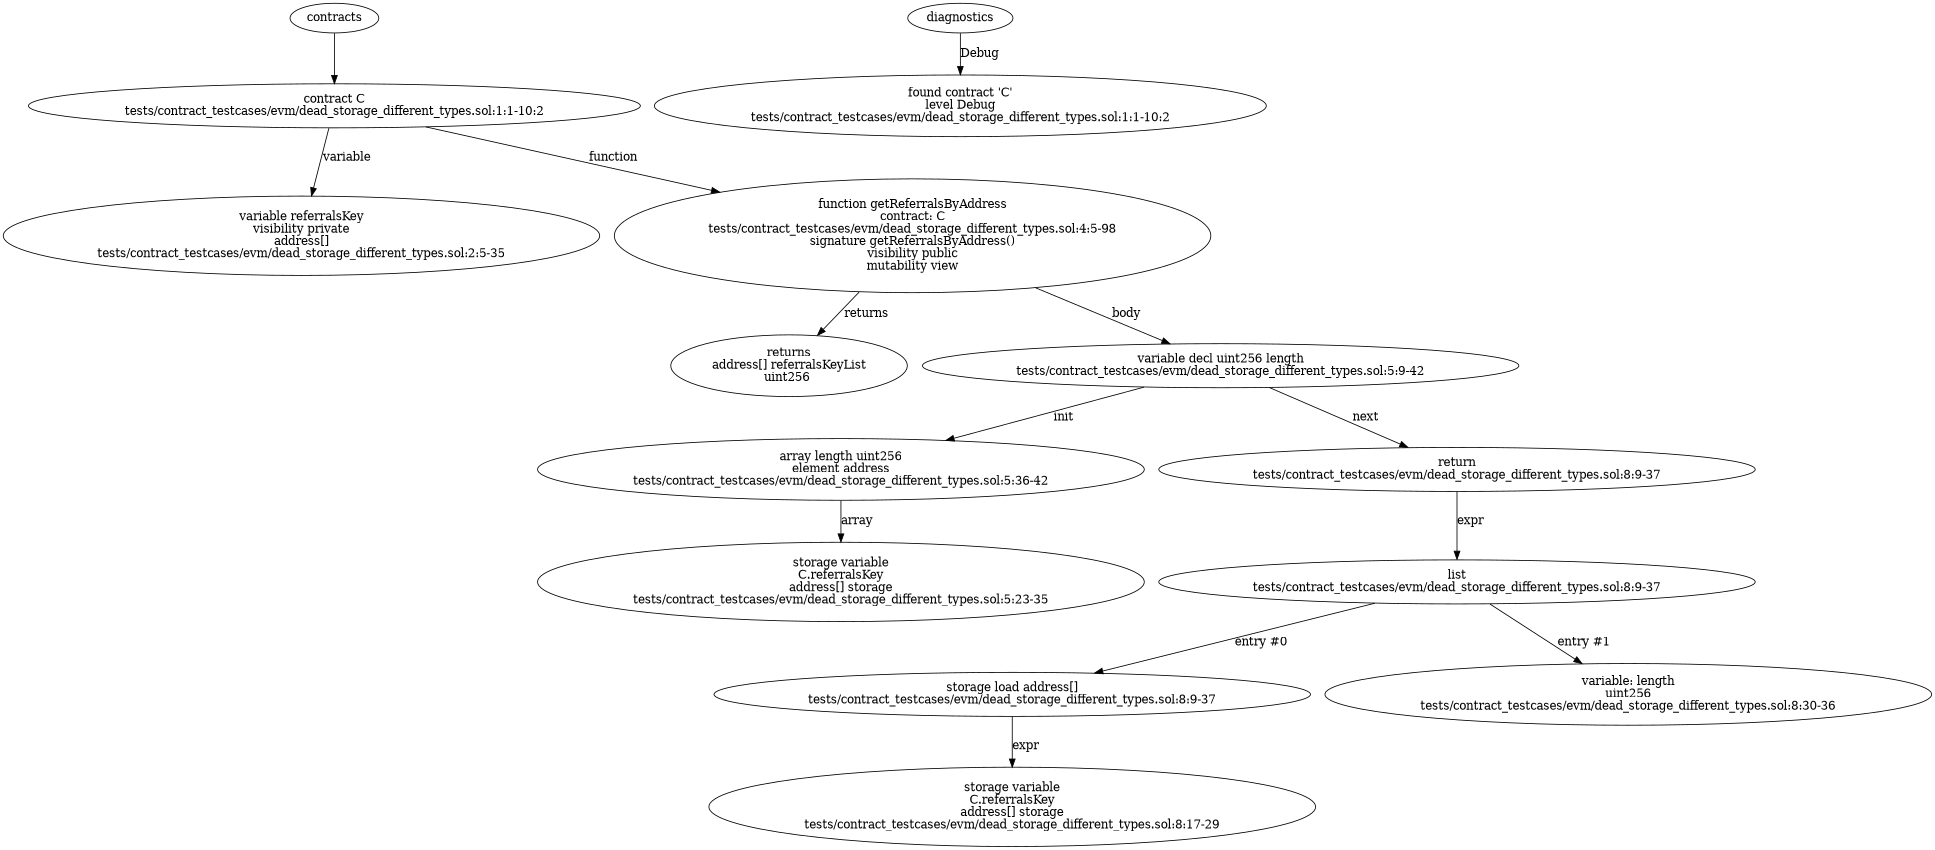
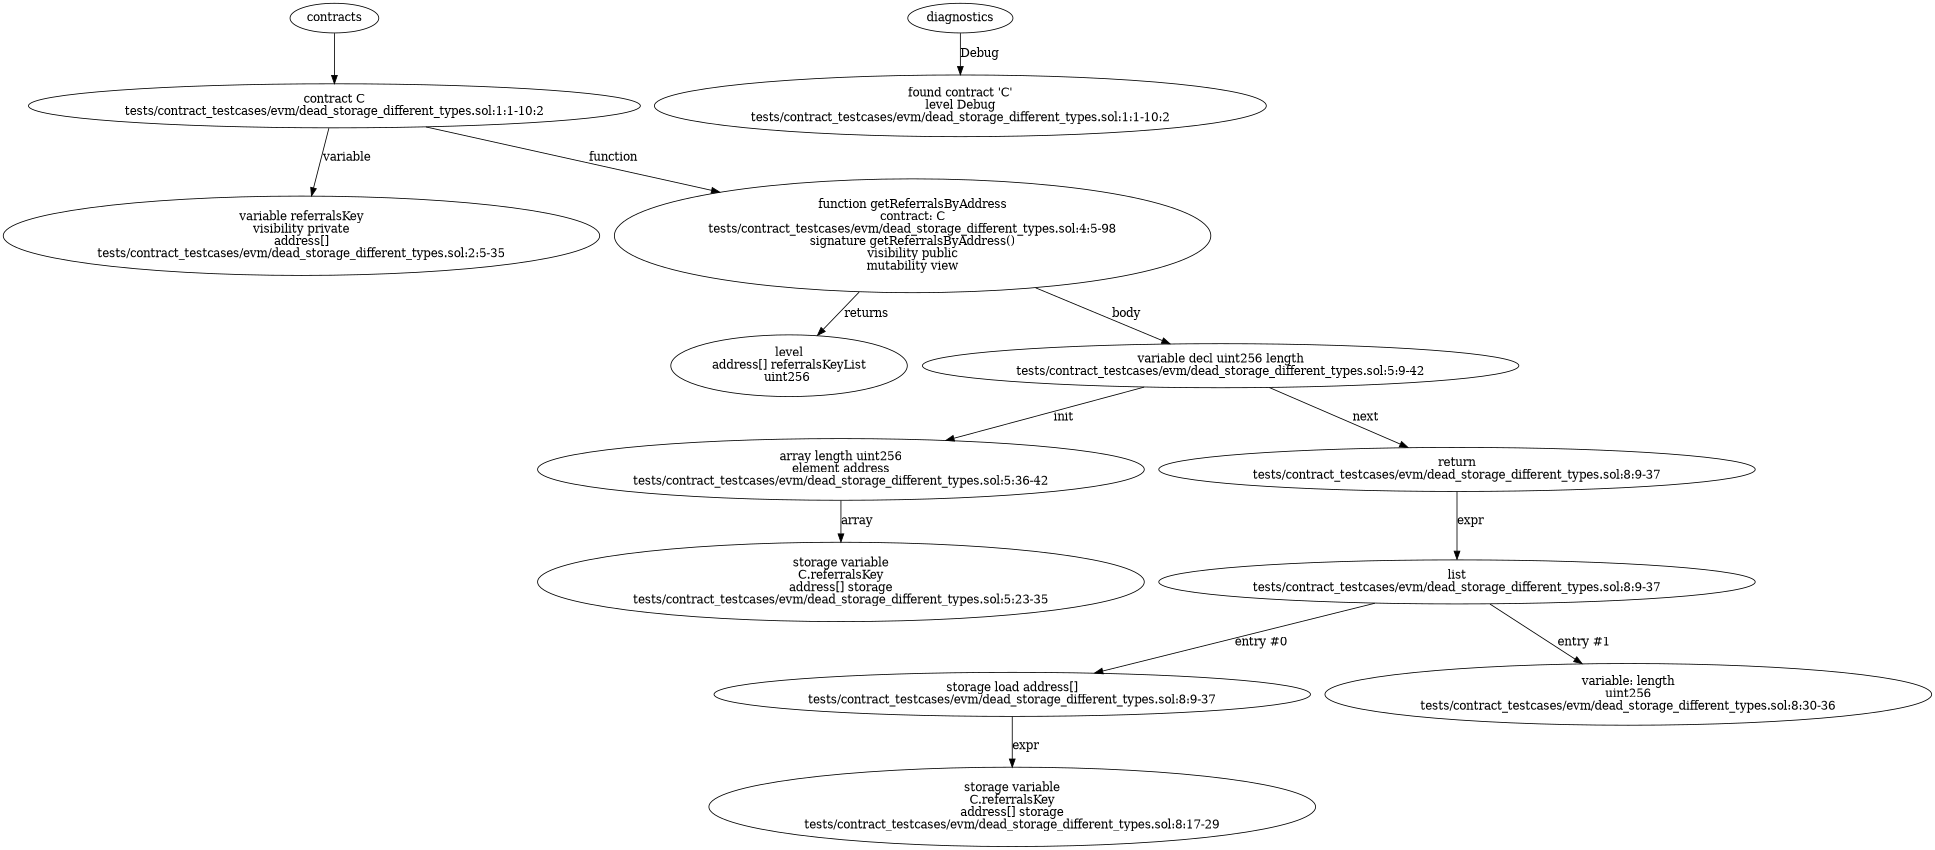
(789, 366) -> (789, 366)
